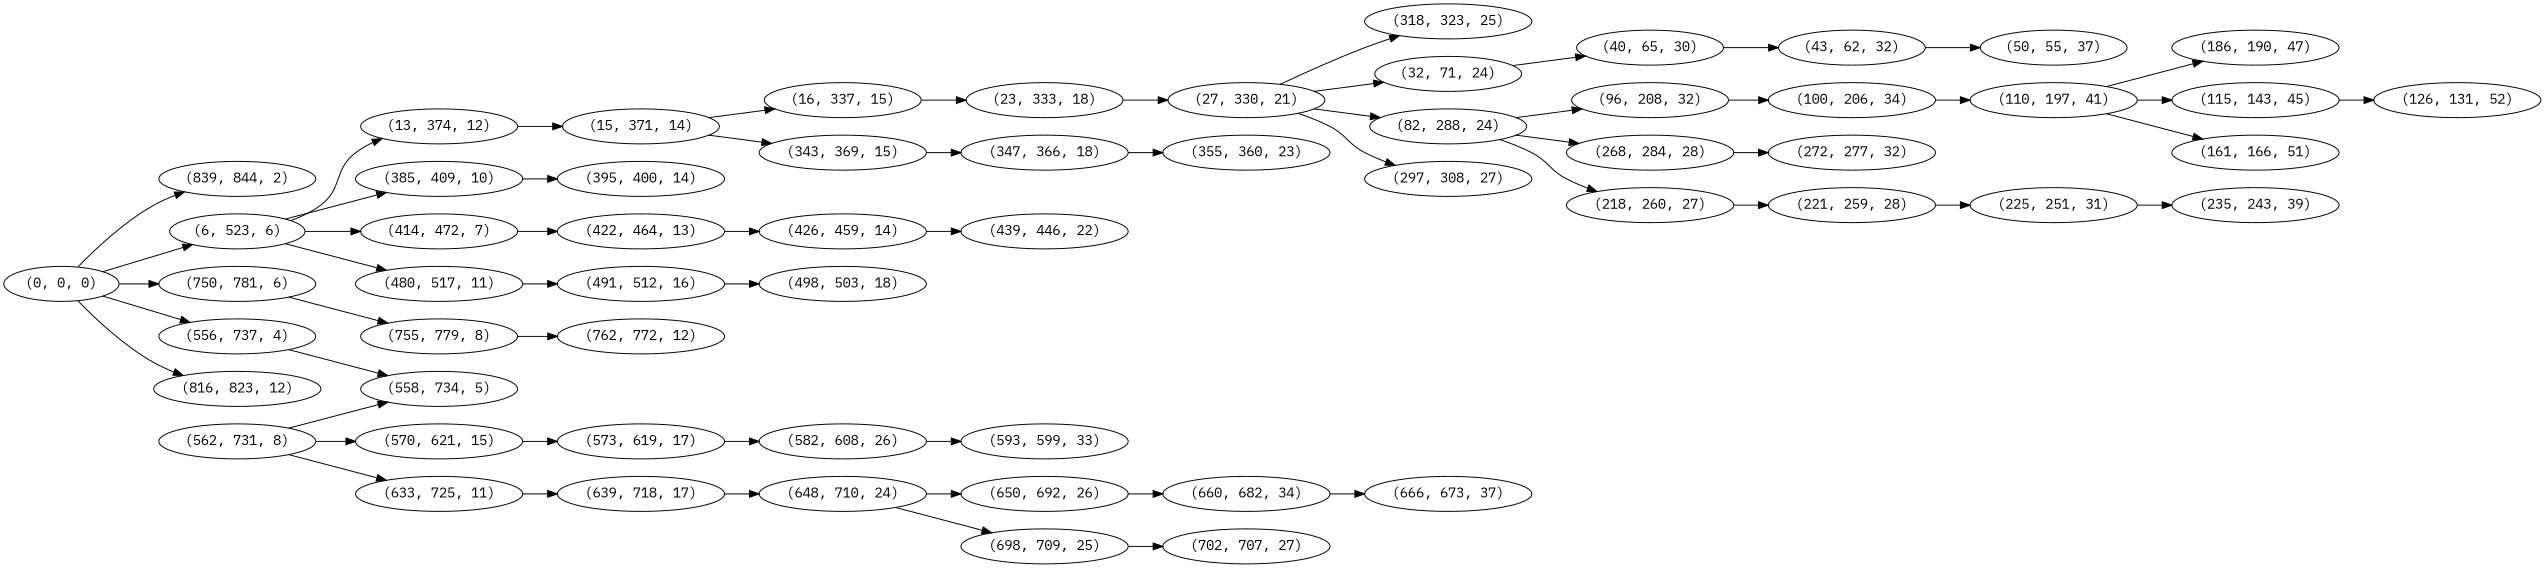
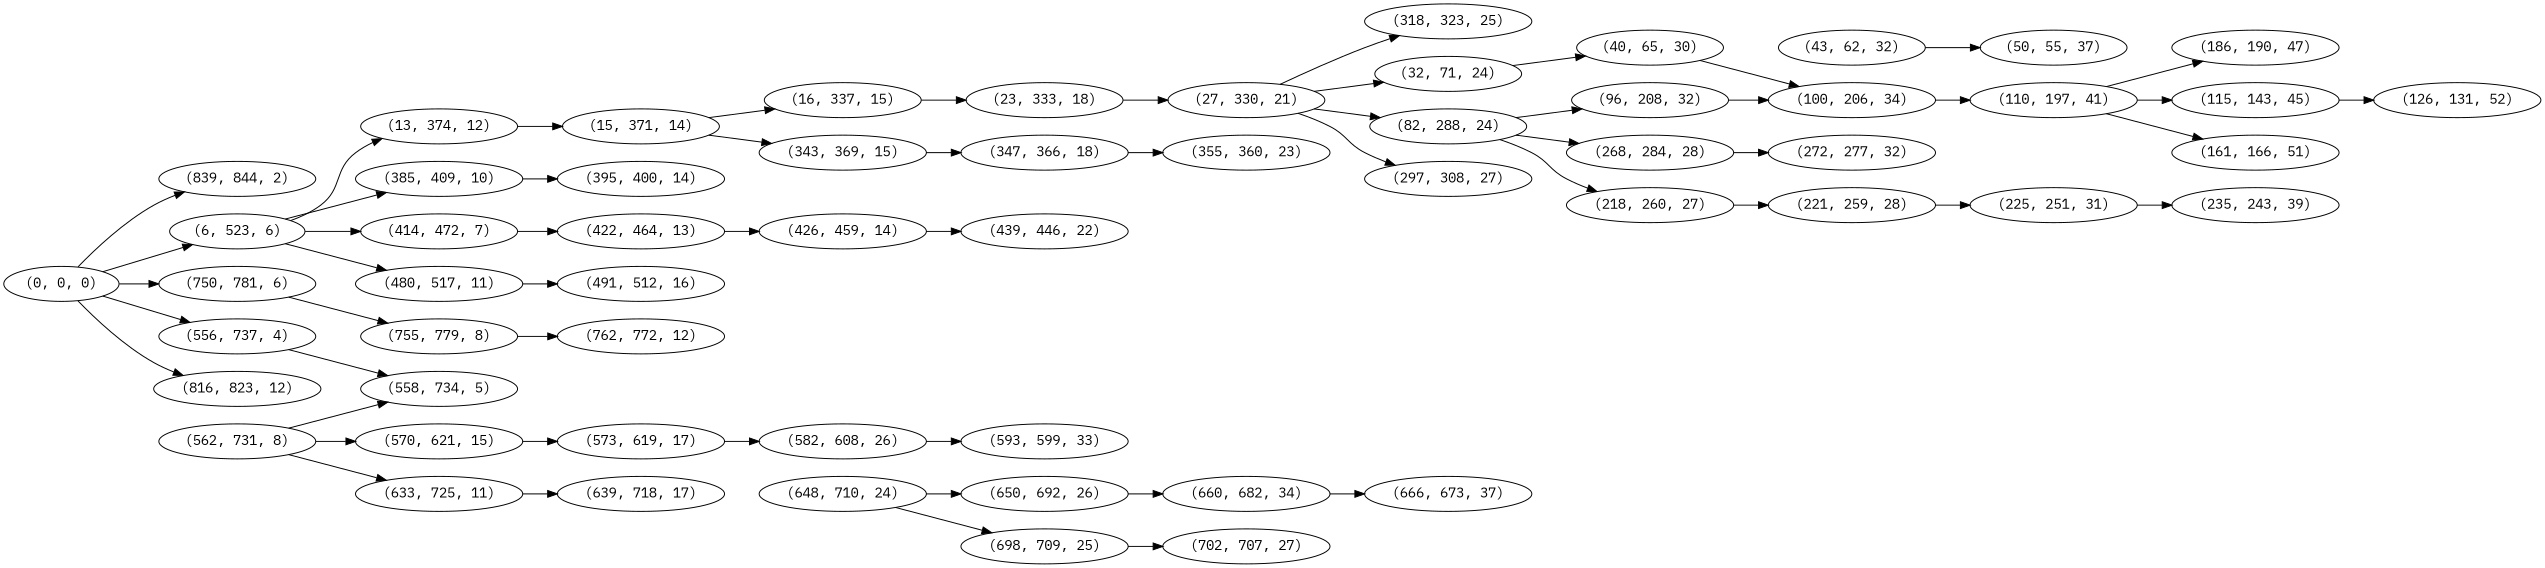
(1746, 48) -> (1745, 72)
(843, 284) -> none
(737, 494) -> none
